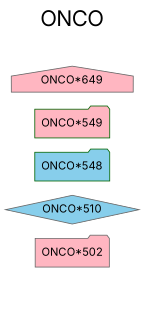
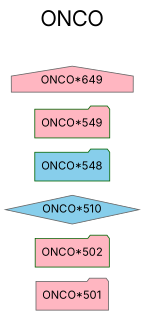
(72, 253) -> (72, 253)
none -> (72, 296)
